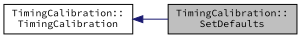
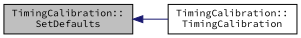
(155, 19) -> (155, 19)
